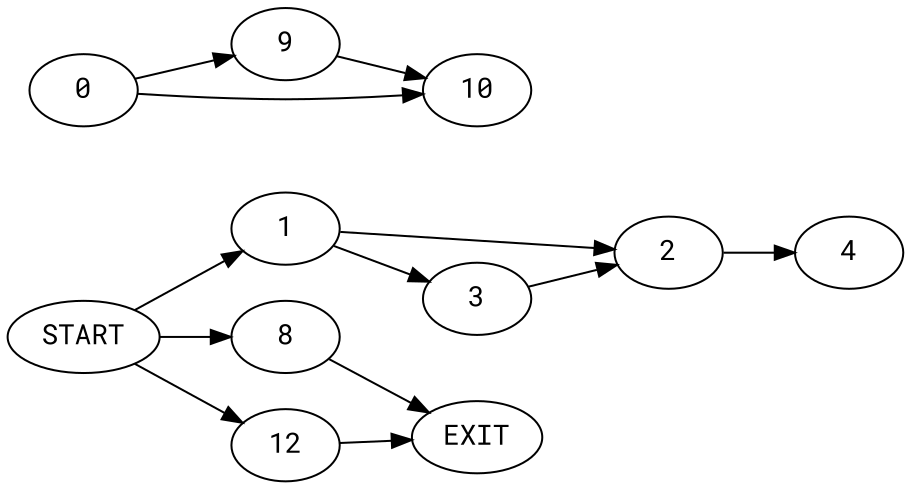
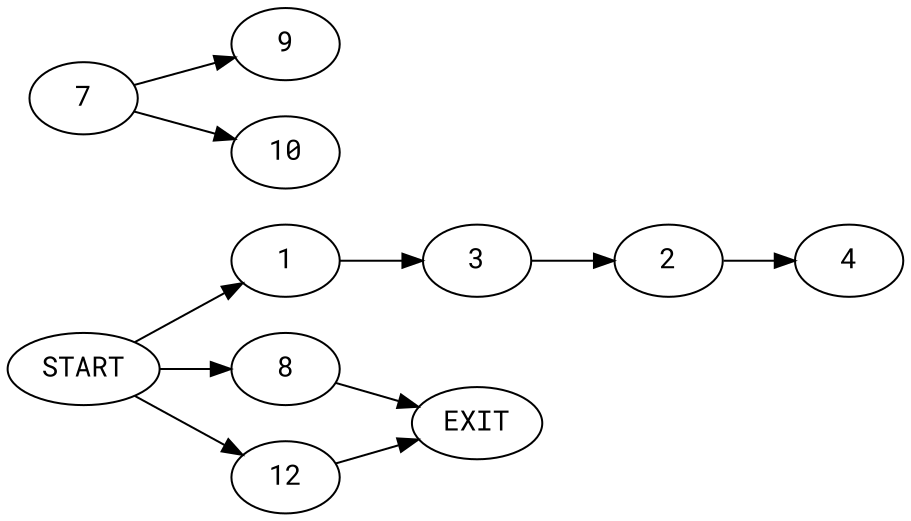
(371, 65) -> none
(84, 90) -> (84, 98)
(467, 240) -> none
